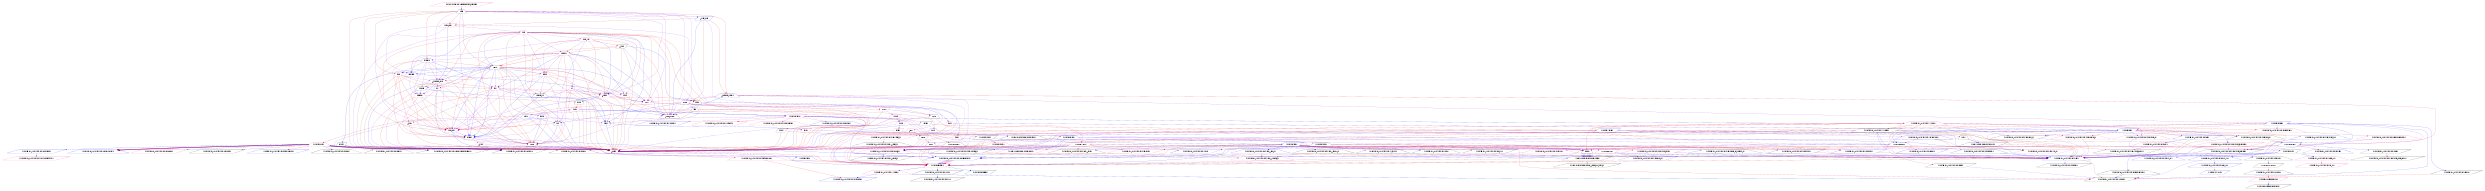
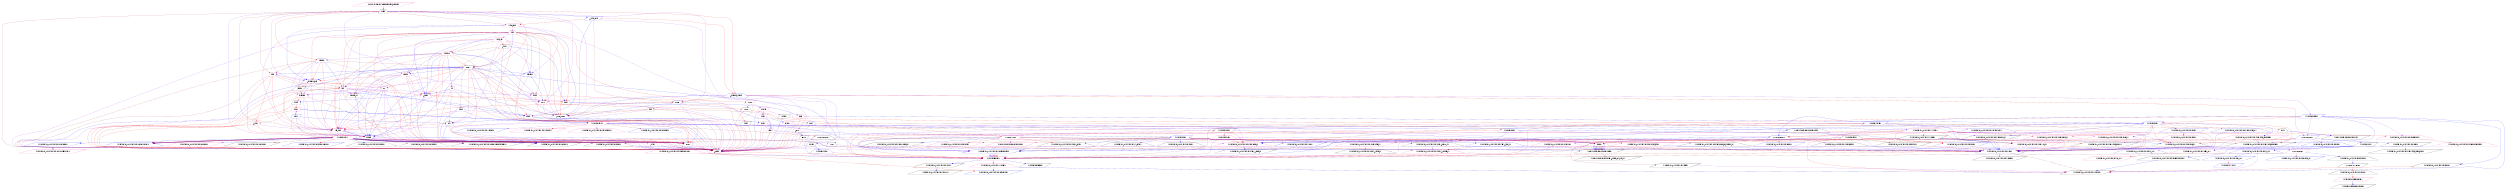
(2273, 141) -> (2248, 141)
(1489, 151) -> none
(2268, 158) -> (2353, 158)
